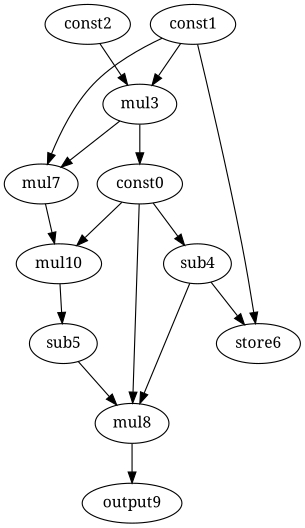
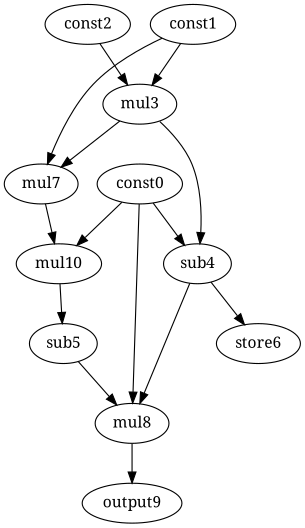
(140, 139) -> (195, 171)
(228, 178) -> none
